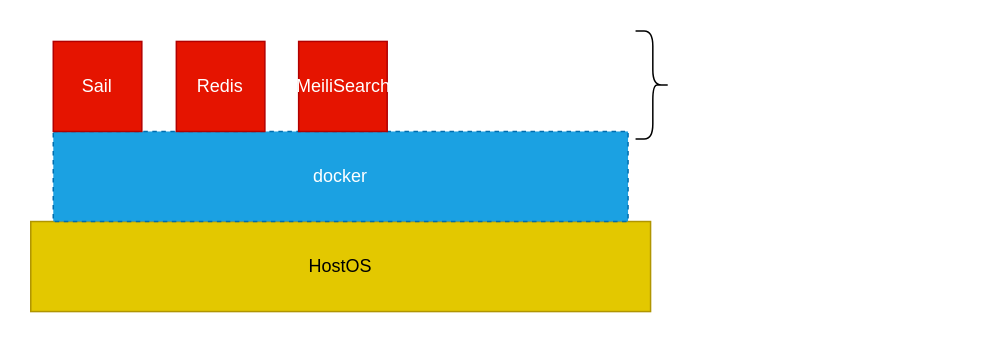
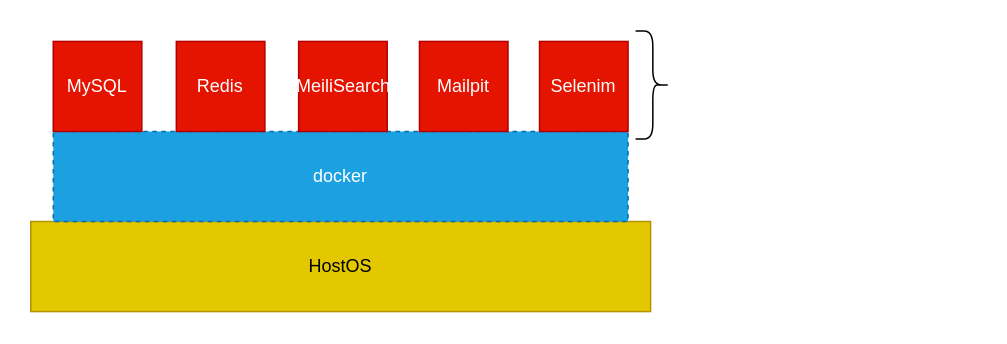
(98, 86) -> (98, 86)
none -> (464, 86)
none -> (584, 86)
